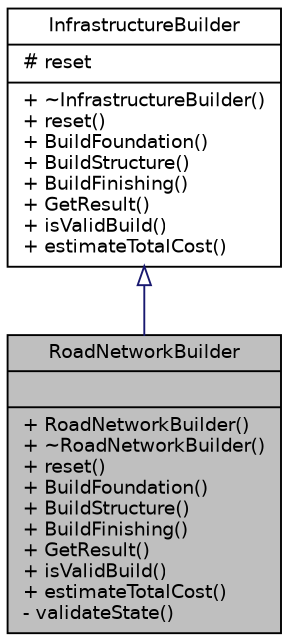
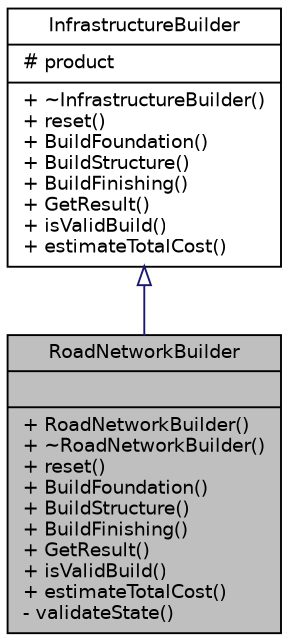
(58, 63) -> (69, 63)
